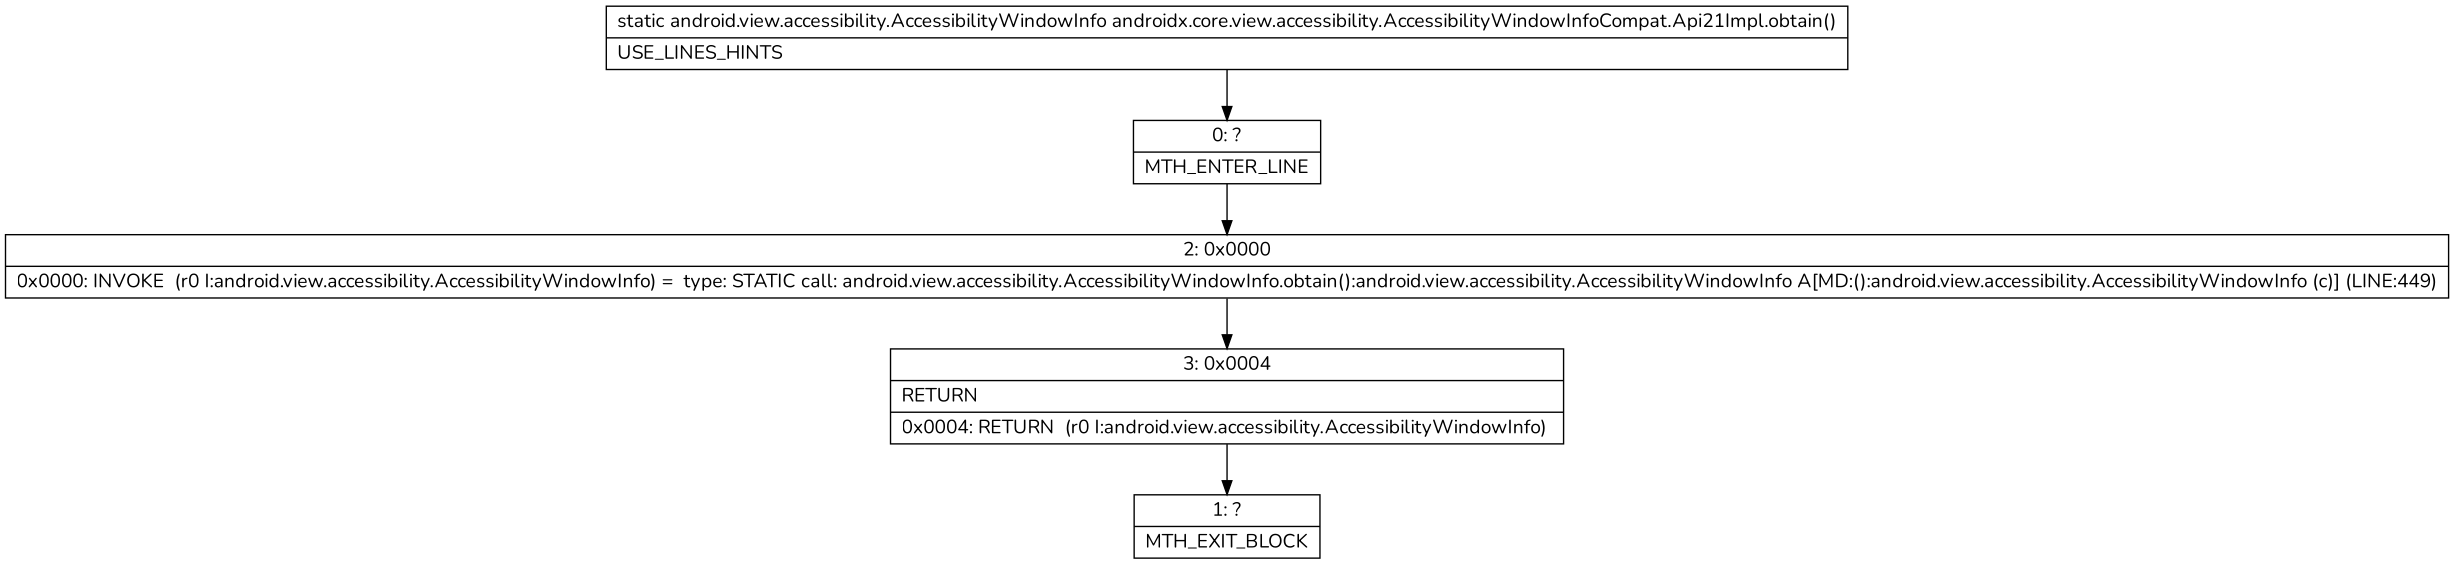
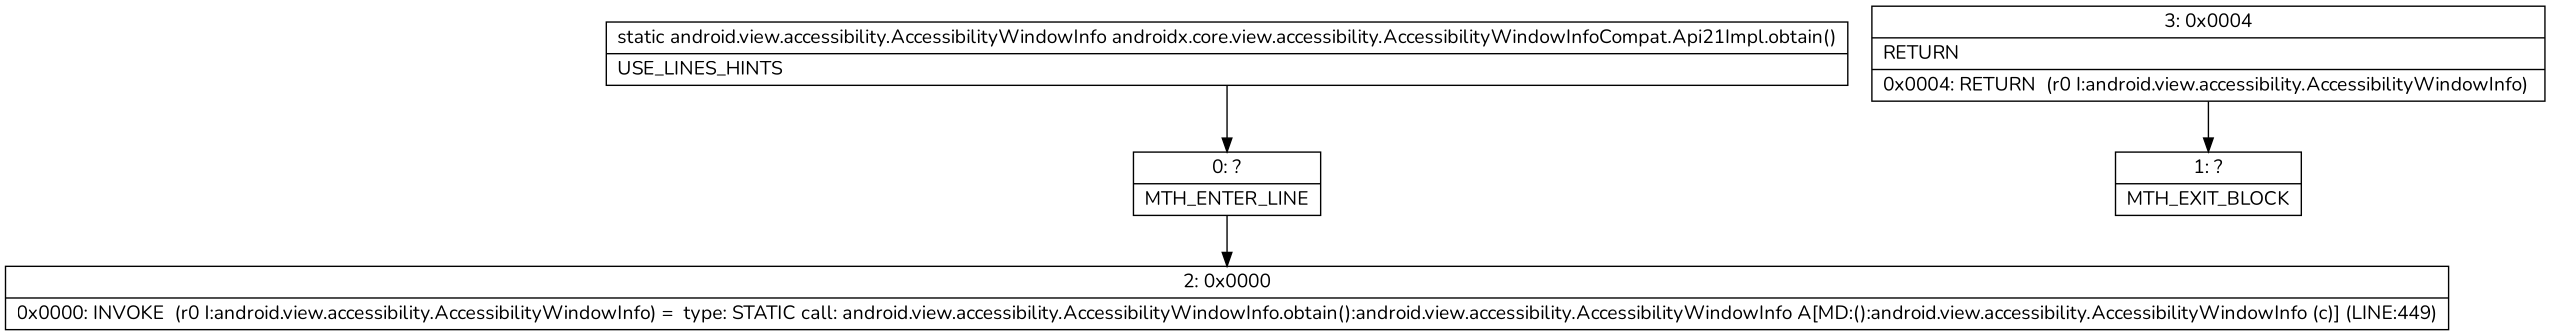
(1227, 317) -> none
